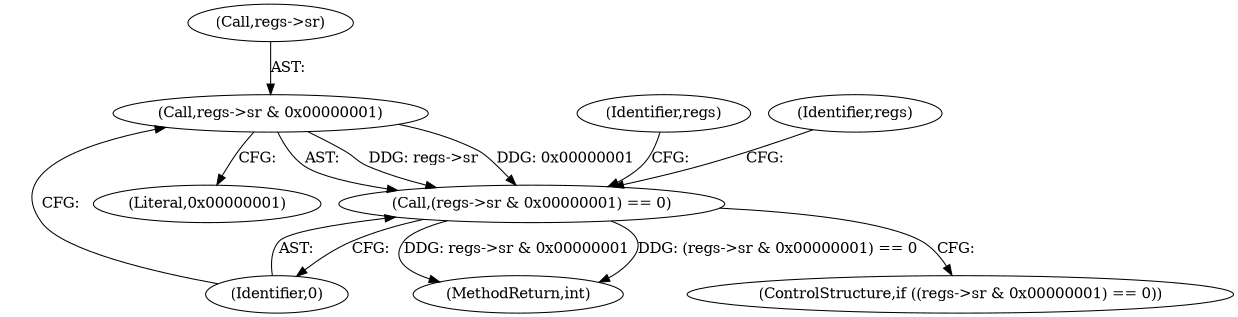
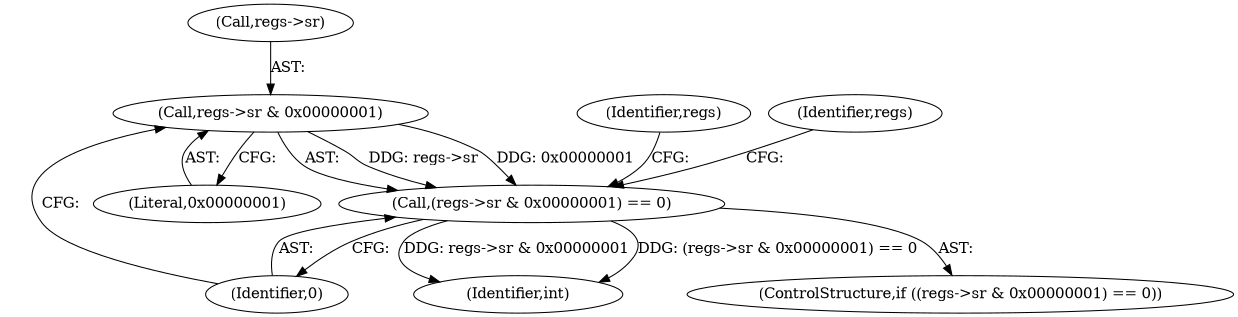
none -> (182, 159)
(958, 249) -> (958, 249)
(518, 294) -> (518, 294)
